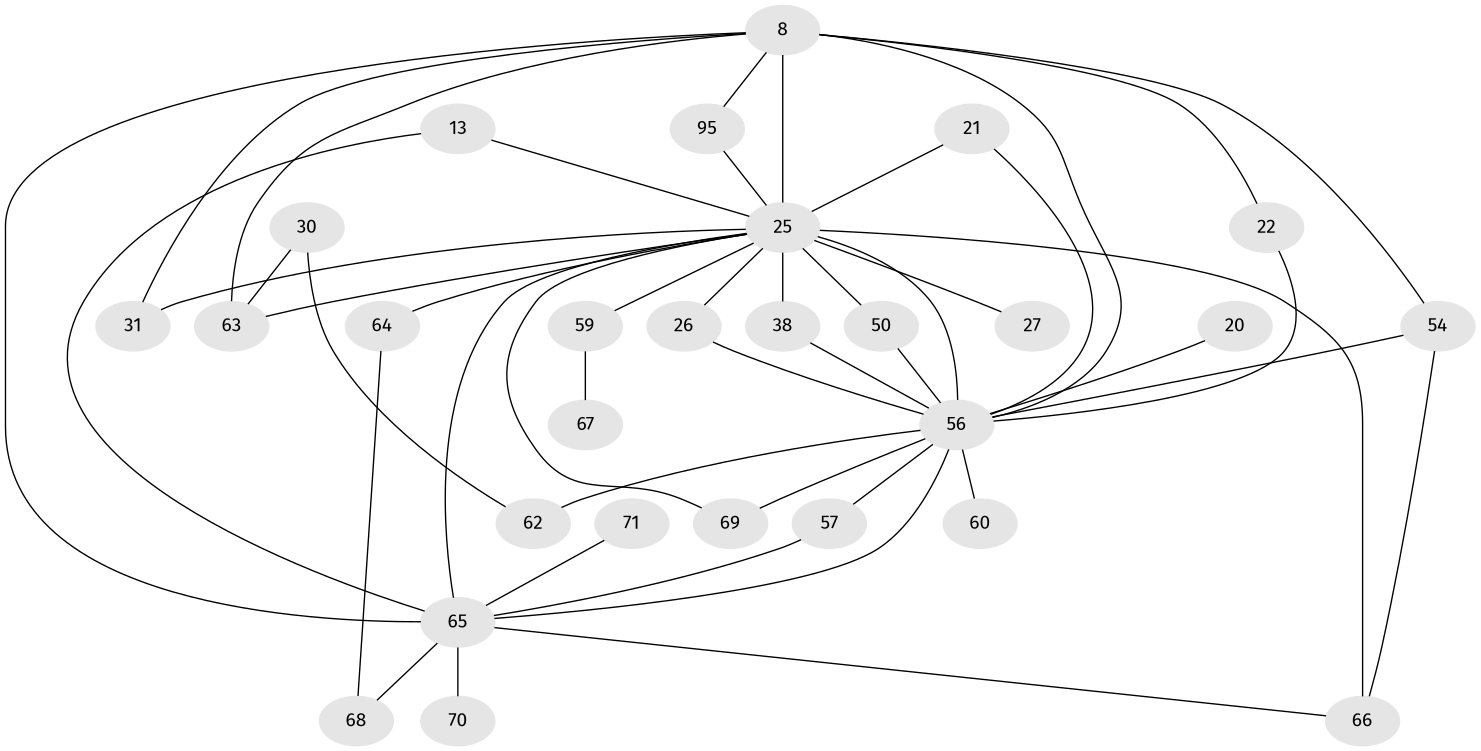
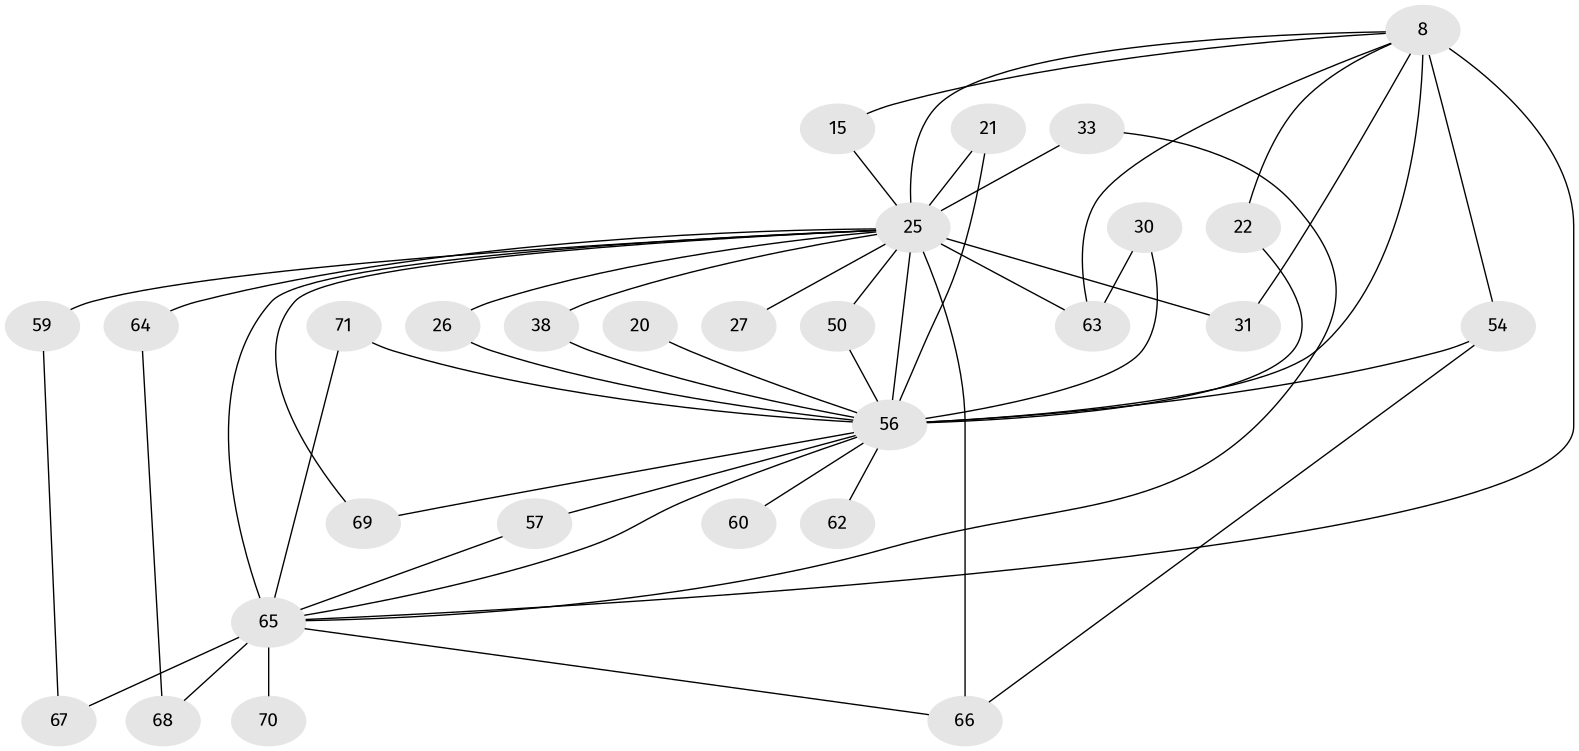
(458, 129) -> (1087, 129)
(707, 129) -> (838, 129)
(368, 397) -> (1087, 382)
none -> (610, 397)
none -> (172, 668)
